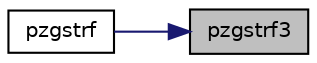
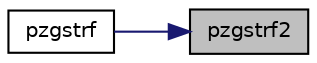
(249, 32) -> (249, 32)
